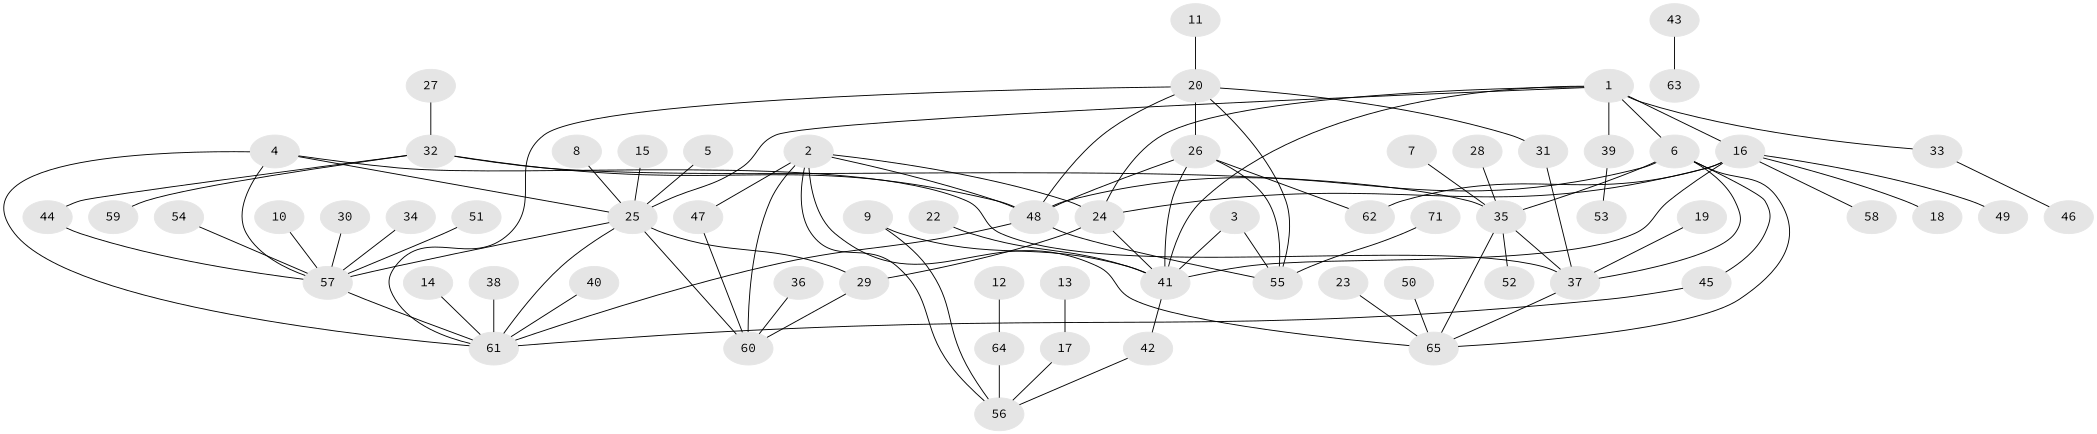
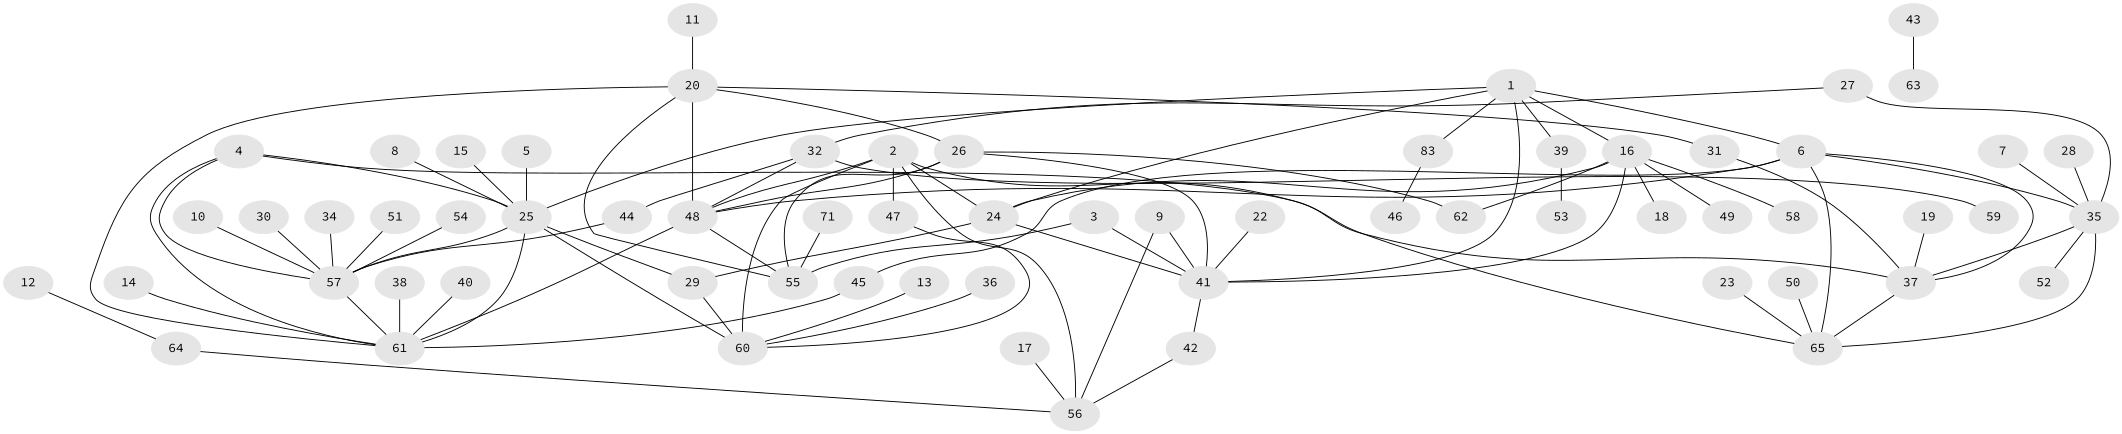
(1937, 151) -> (1428, 151)
(995, 173) -> (2021, 111)
(1065, 316) -> (836, 319)
